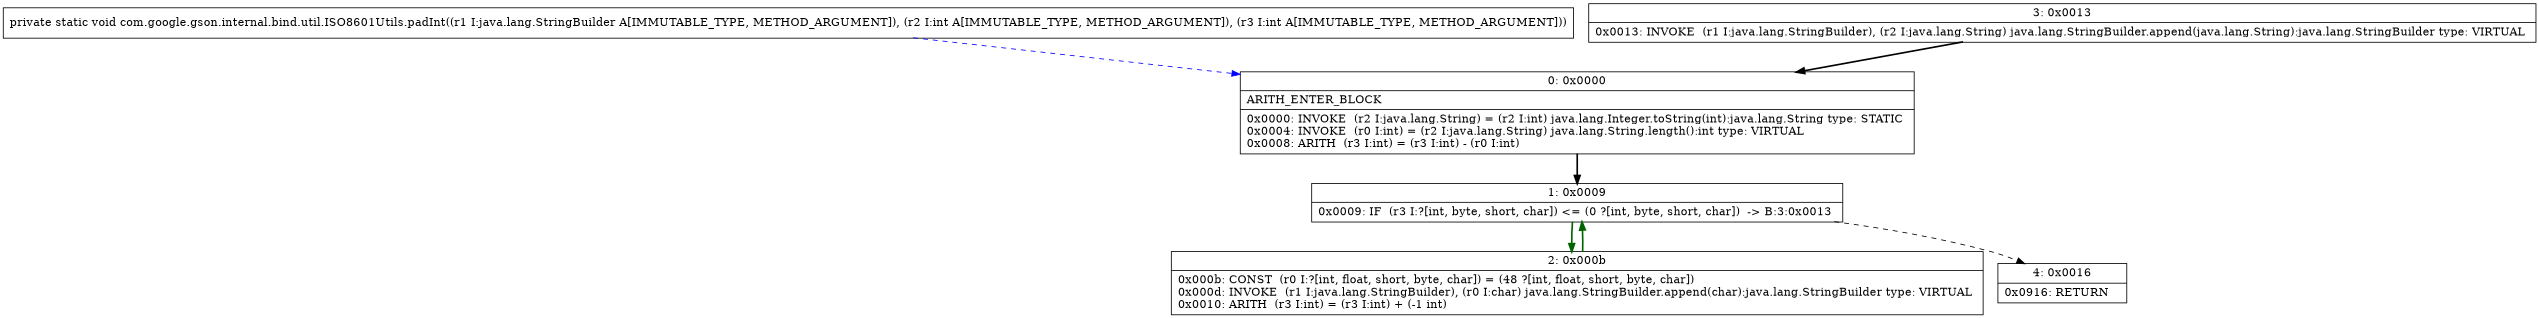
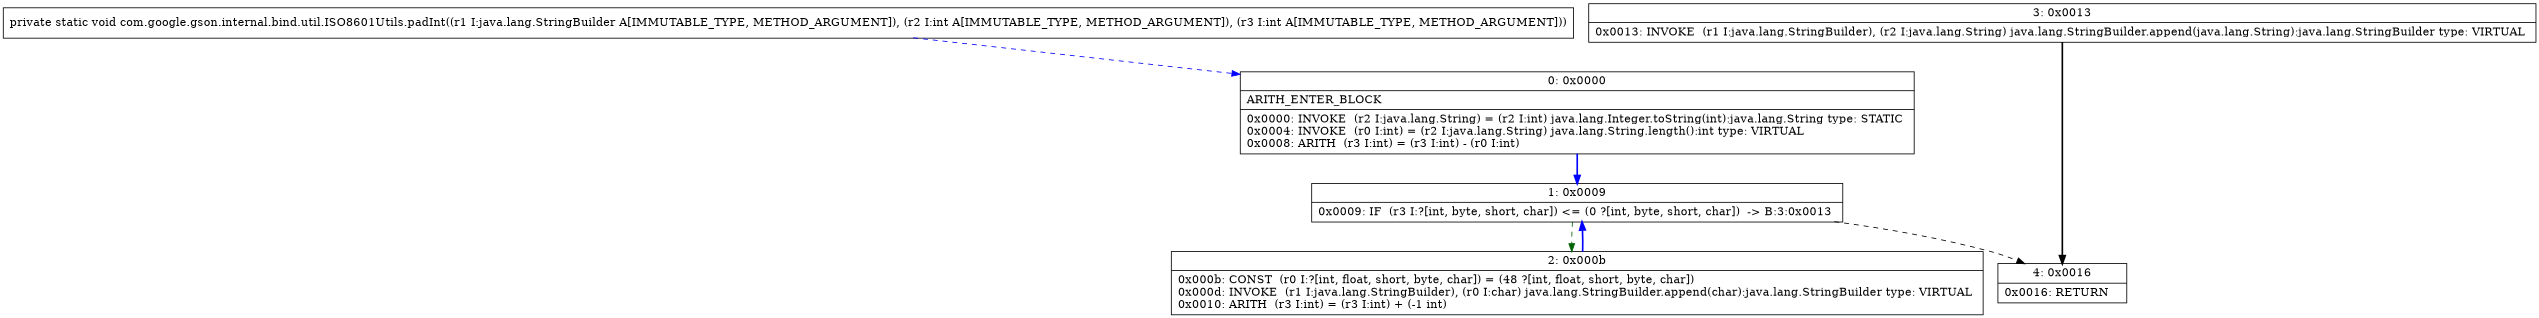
(1884, 56) -> (2062, 149)
(1577, 165) -> (1577, 165)
(1572, 233) -> (1572, 233)
(1583, 241) -> (1583, 241)
(2062, 293) -> (2062, 293)
